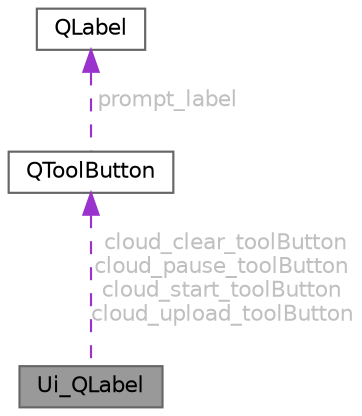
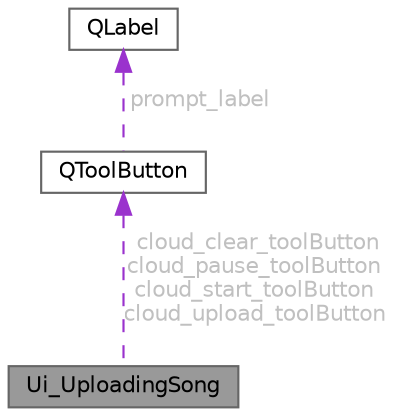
(91, 387) -> (123, 387)
